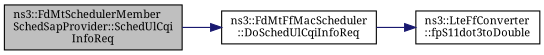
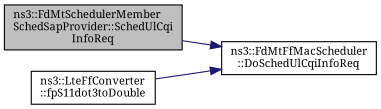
(391, 27) -> (183, 75)
